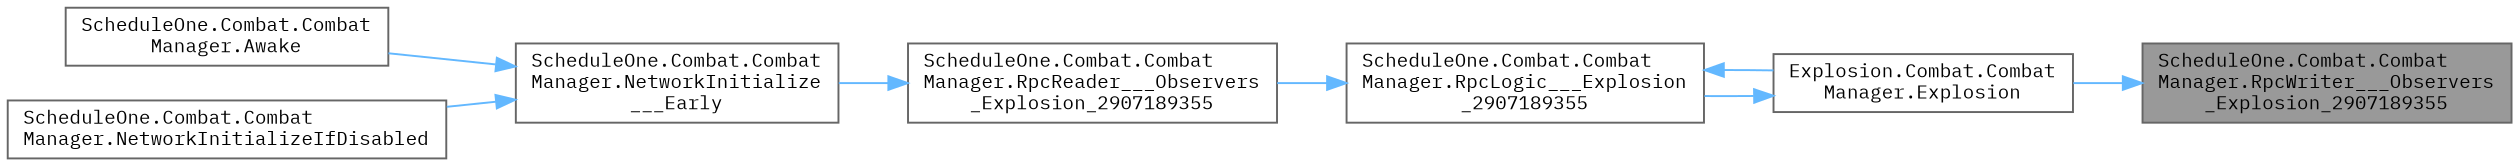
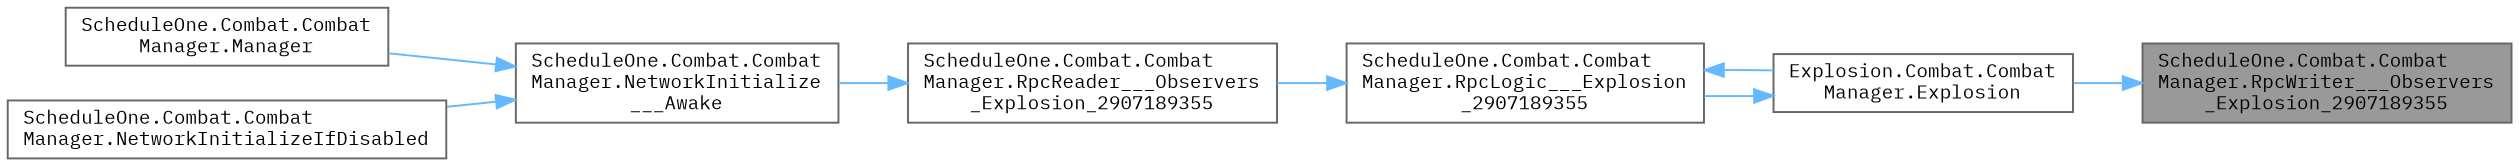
(227, 37) -> (227, 37)
(677, 83) -> (677, 83)
